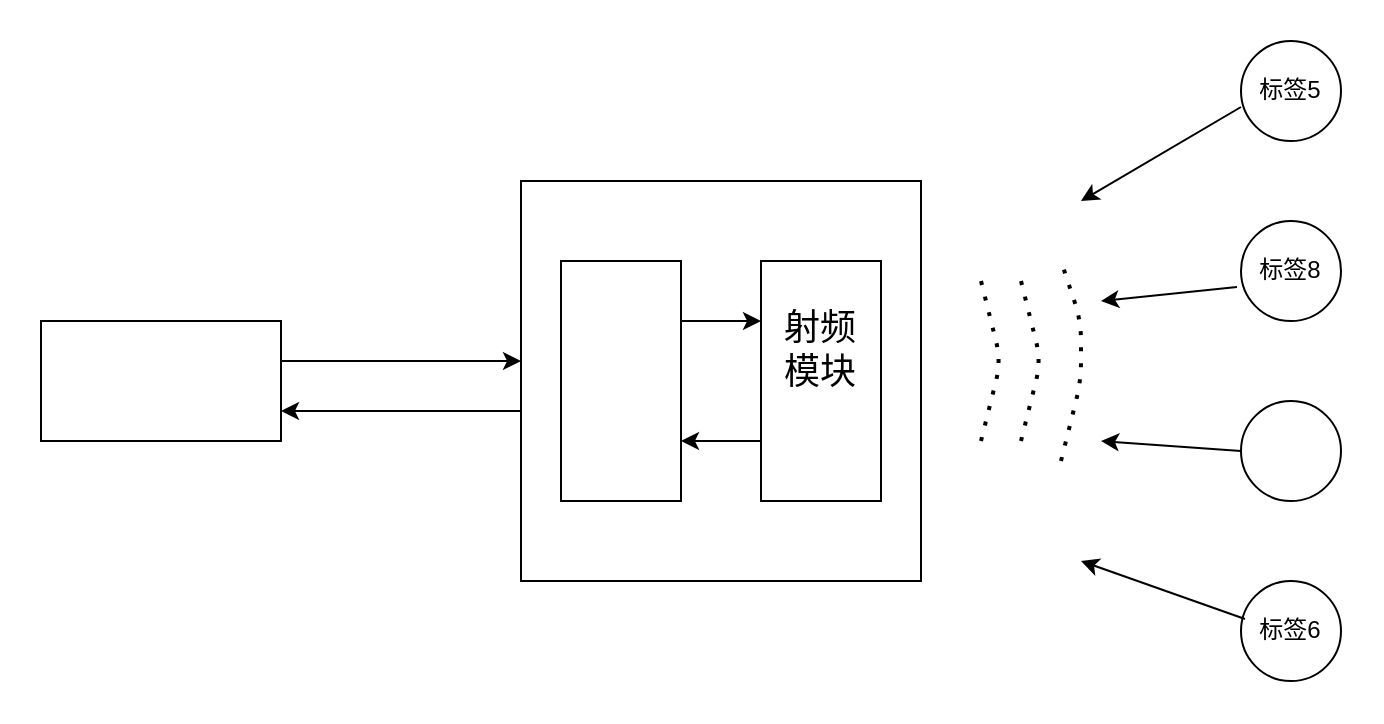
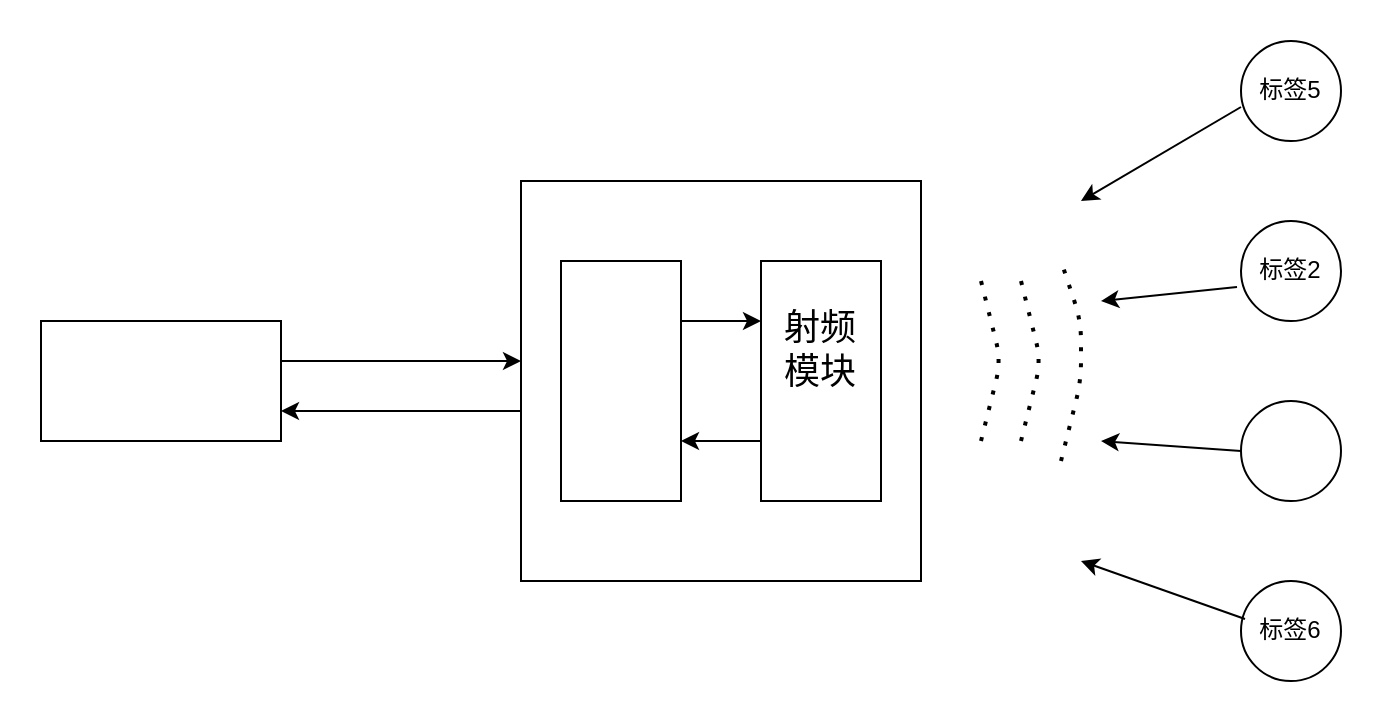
(1291, 271) -> (1291, 271)
